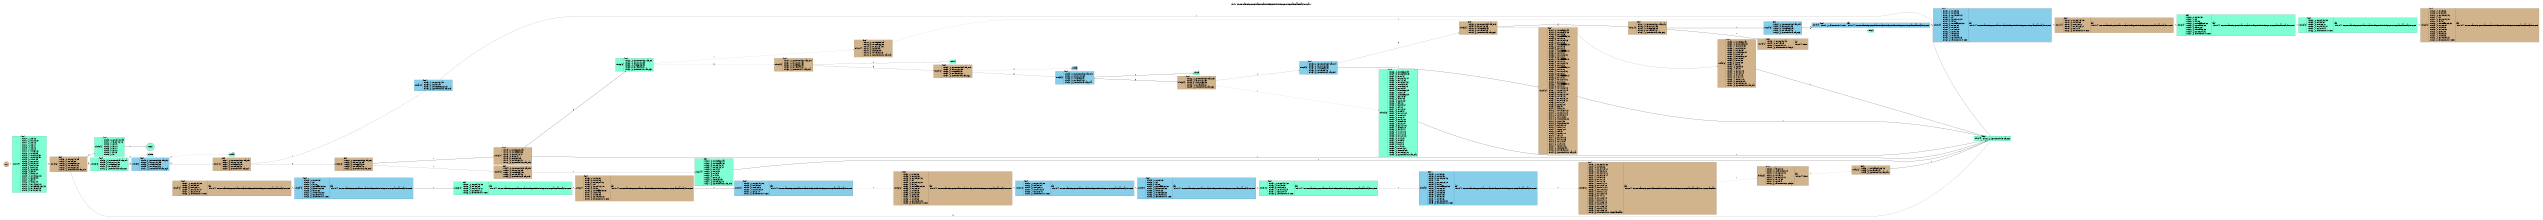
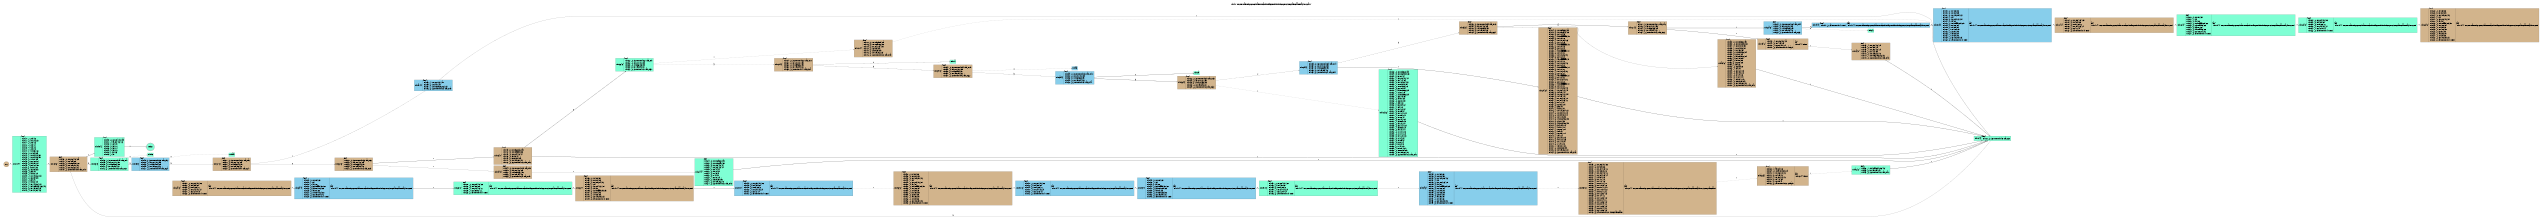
none -> (1871, 51)
(1871, 170) -> (1871, 170)
